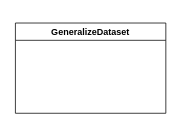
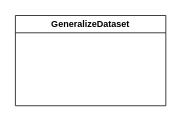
(90, 68) -> (90, 60)
